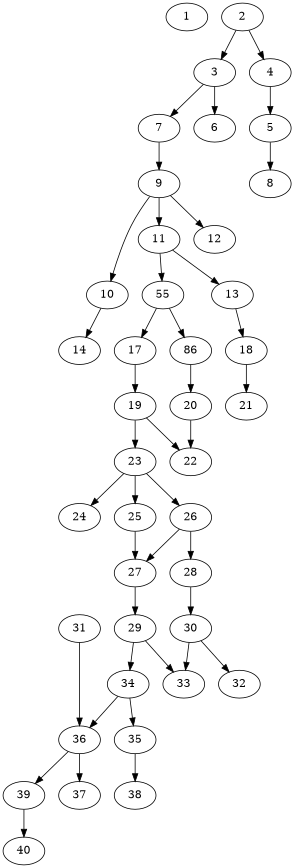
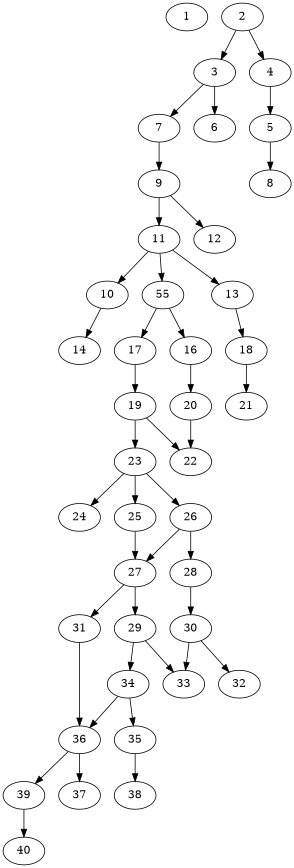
(128, 233) -> (136, 264)
(191, 351) -> (191, 351)
none -> (110, 598)
